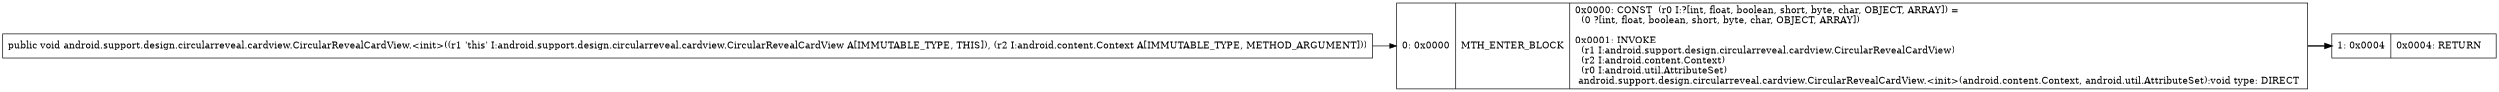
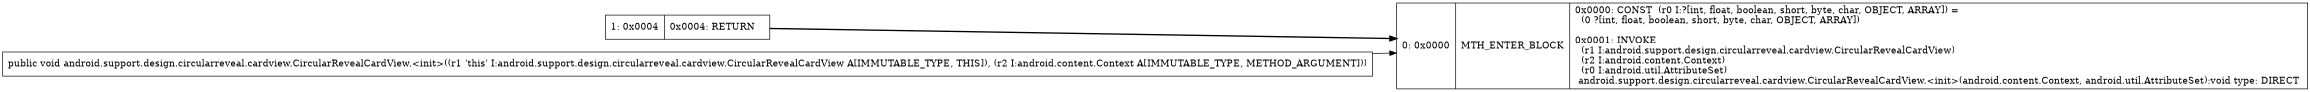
(2316, 46) -> (1080, 33)
